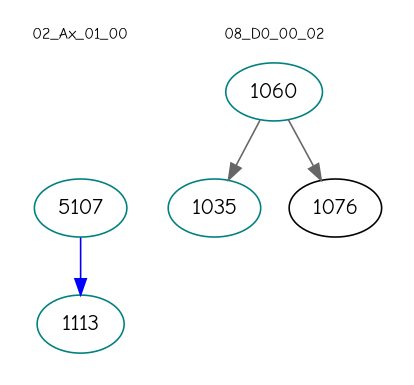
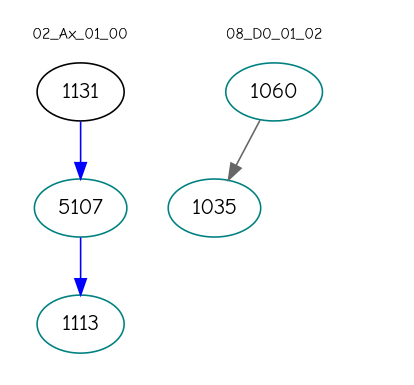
(275, 35) -> (275, 35)
none -> (81, 92)
(335, 208) -> none
